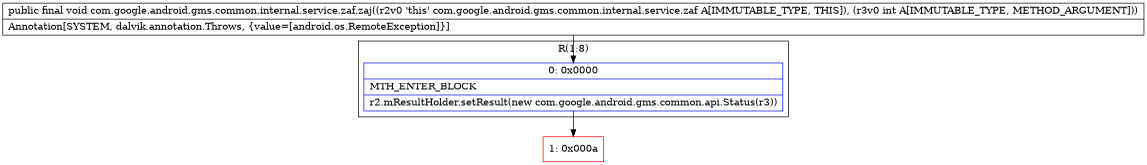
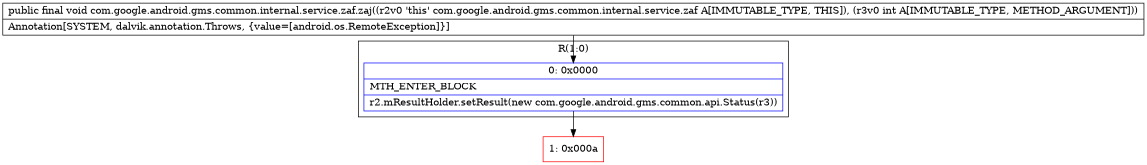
(573, 49) -> (573, 49)
